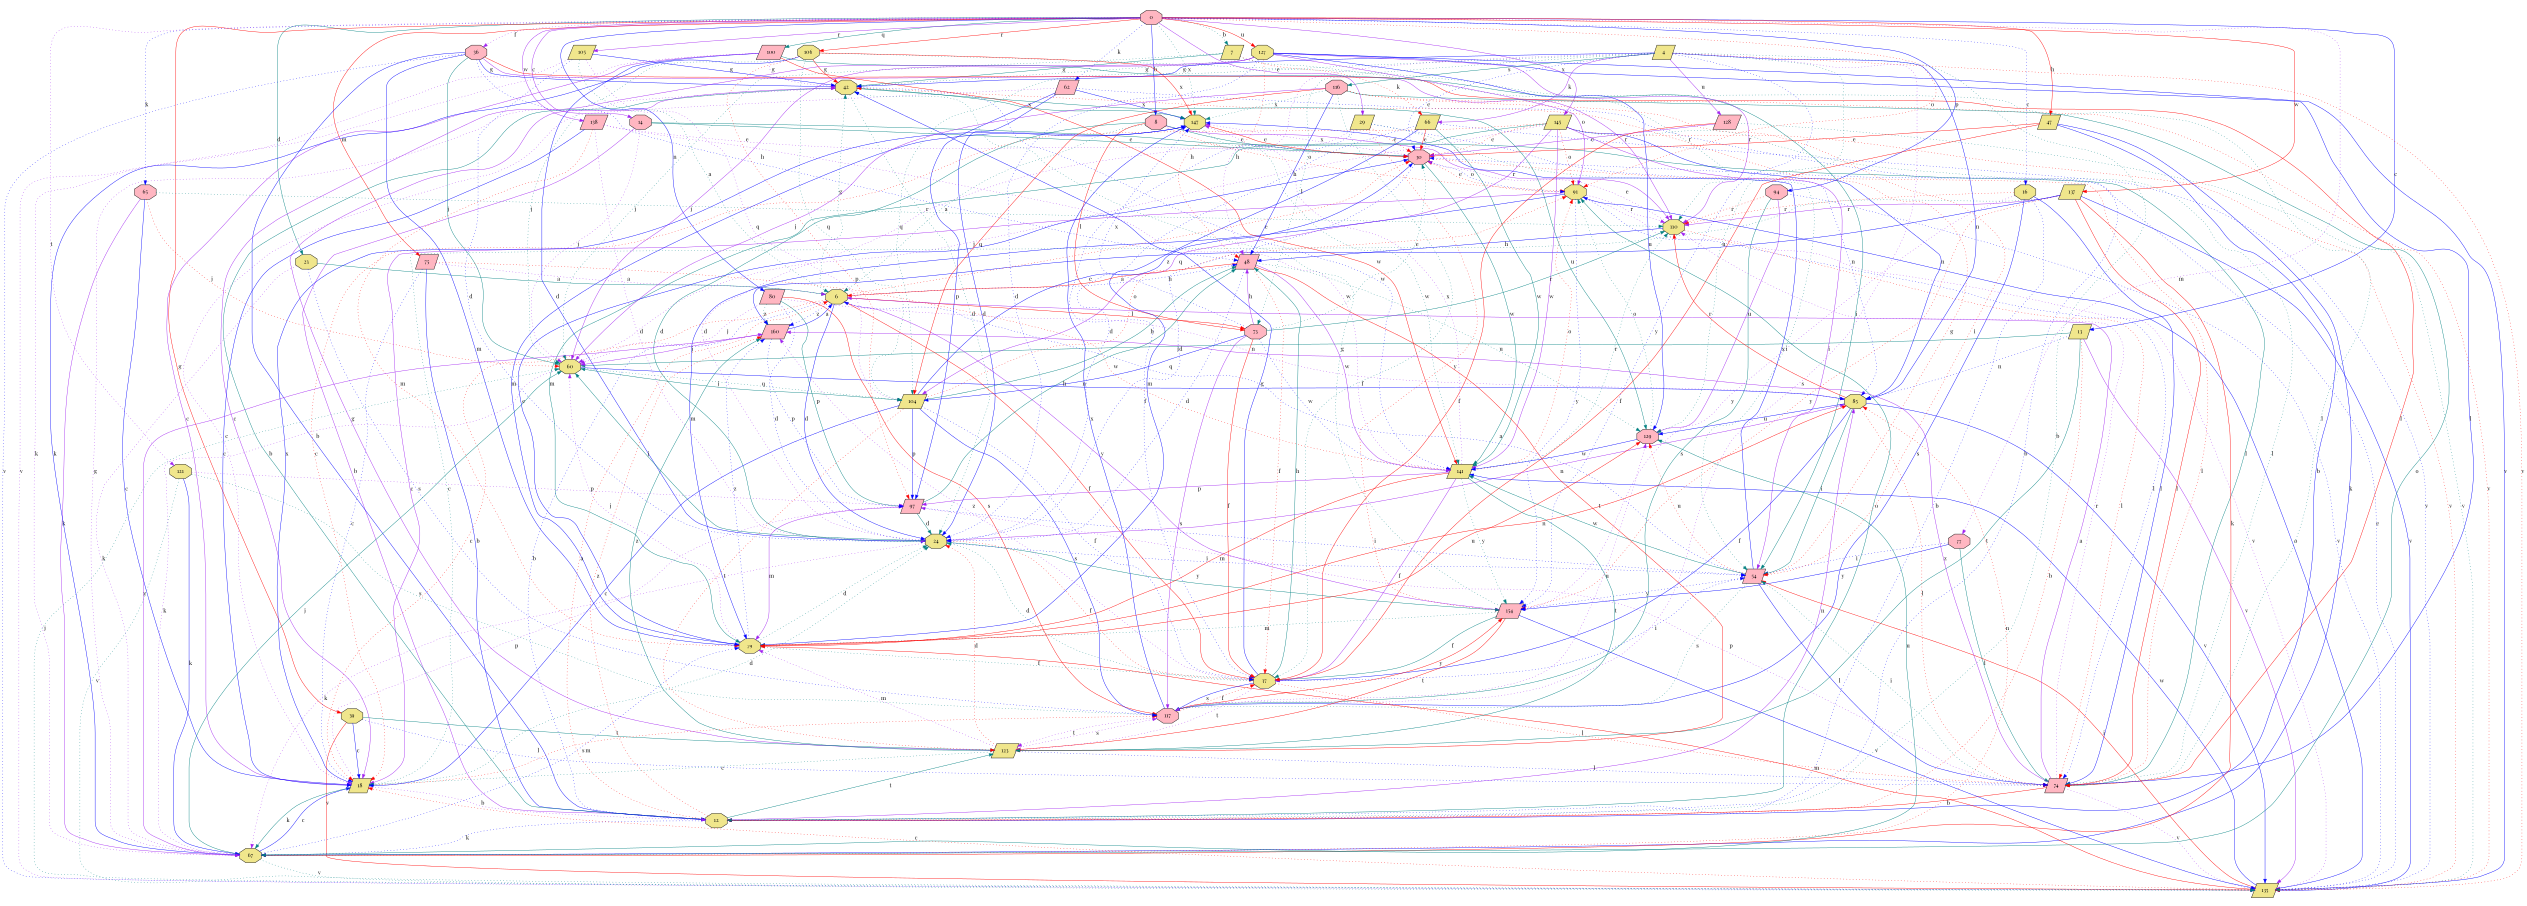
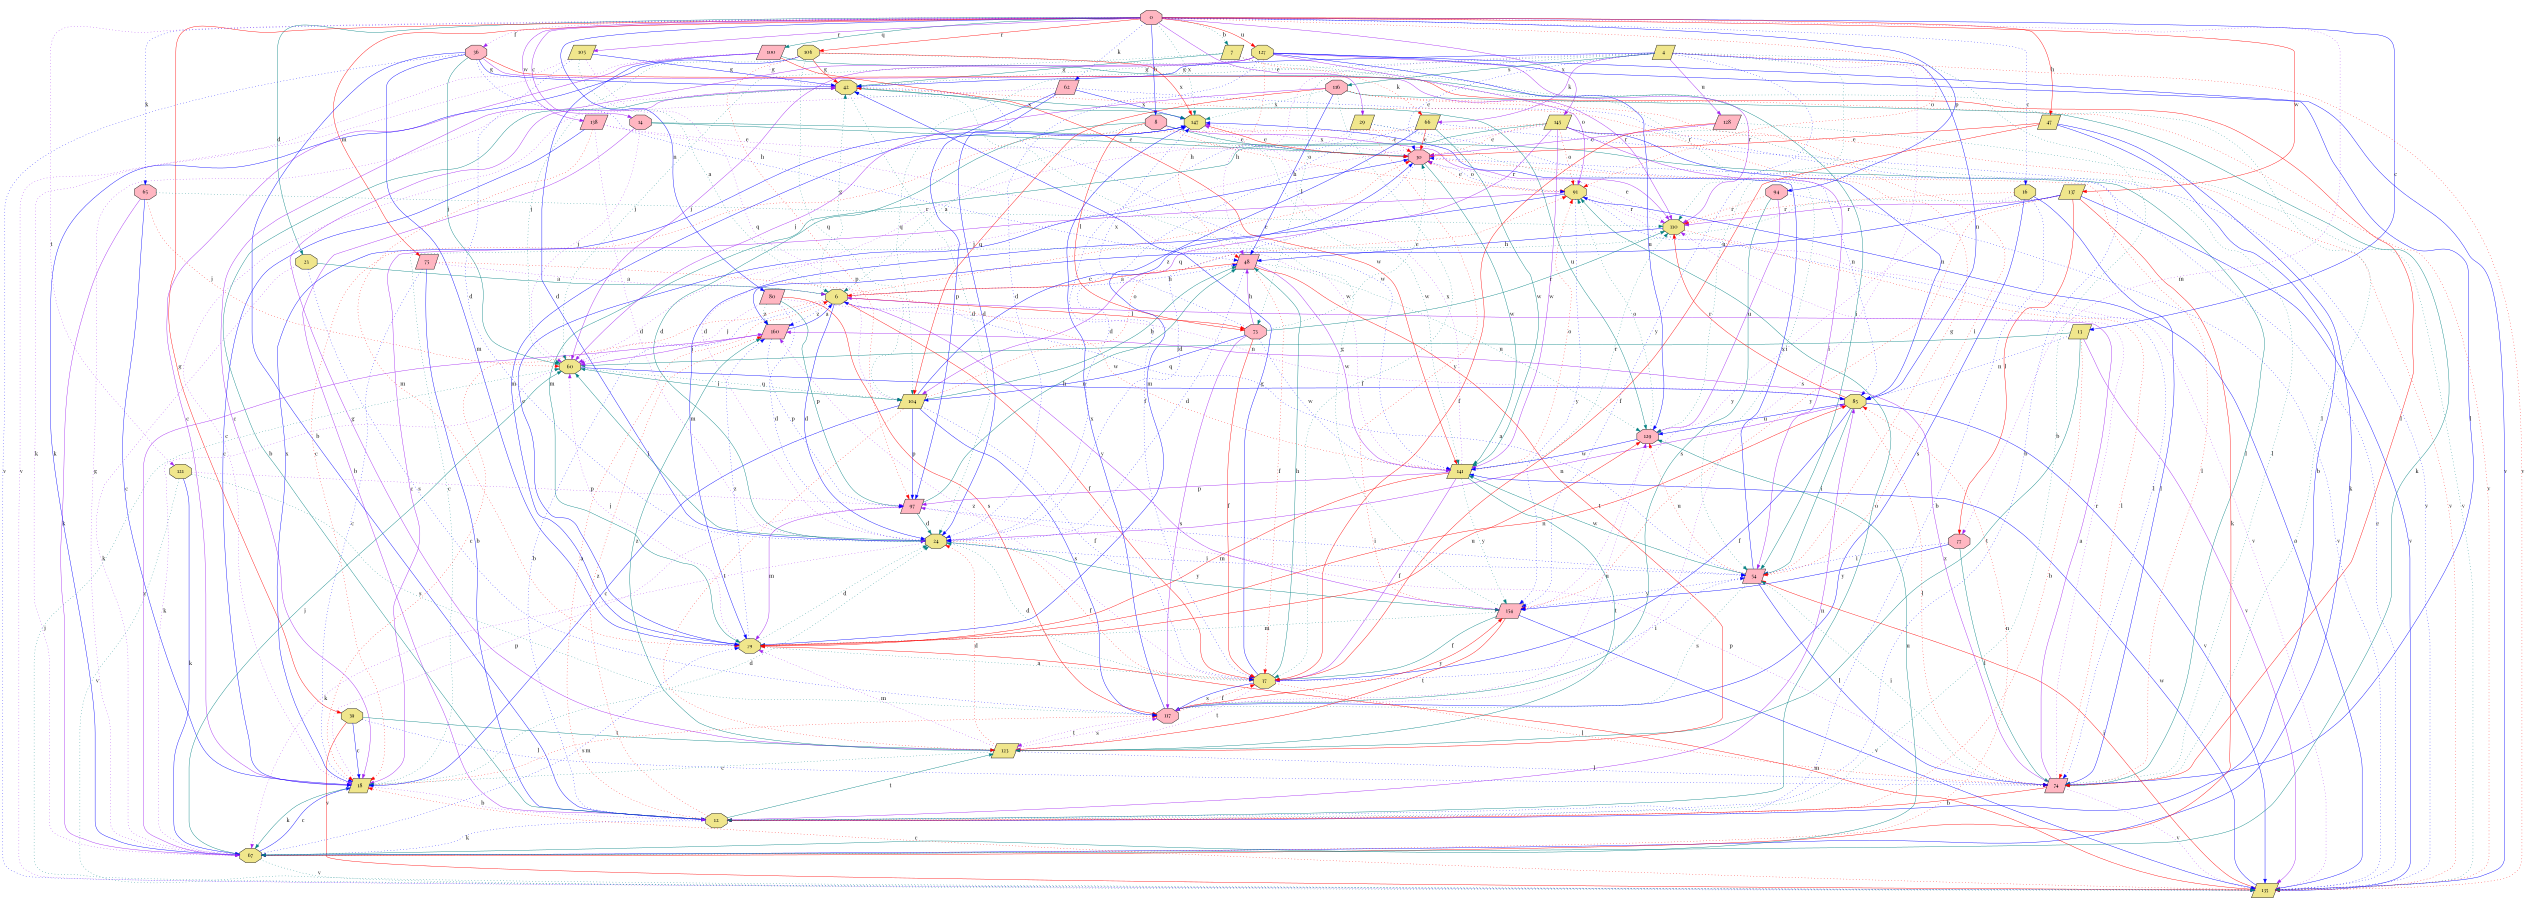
(2417, 471) -> (2417, 471)
(2175, 491) -> (2004, 355)
(1039, 664) -> (1039, 664)
